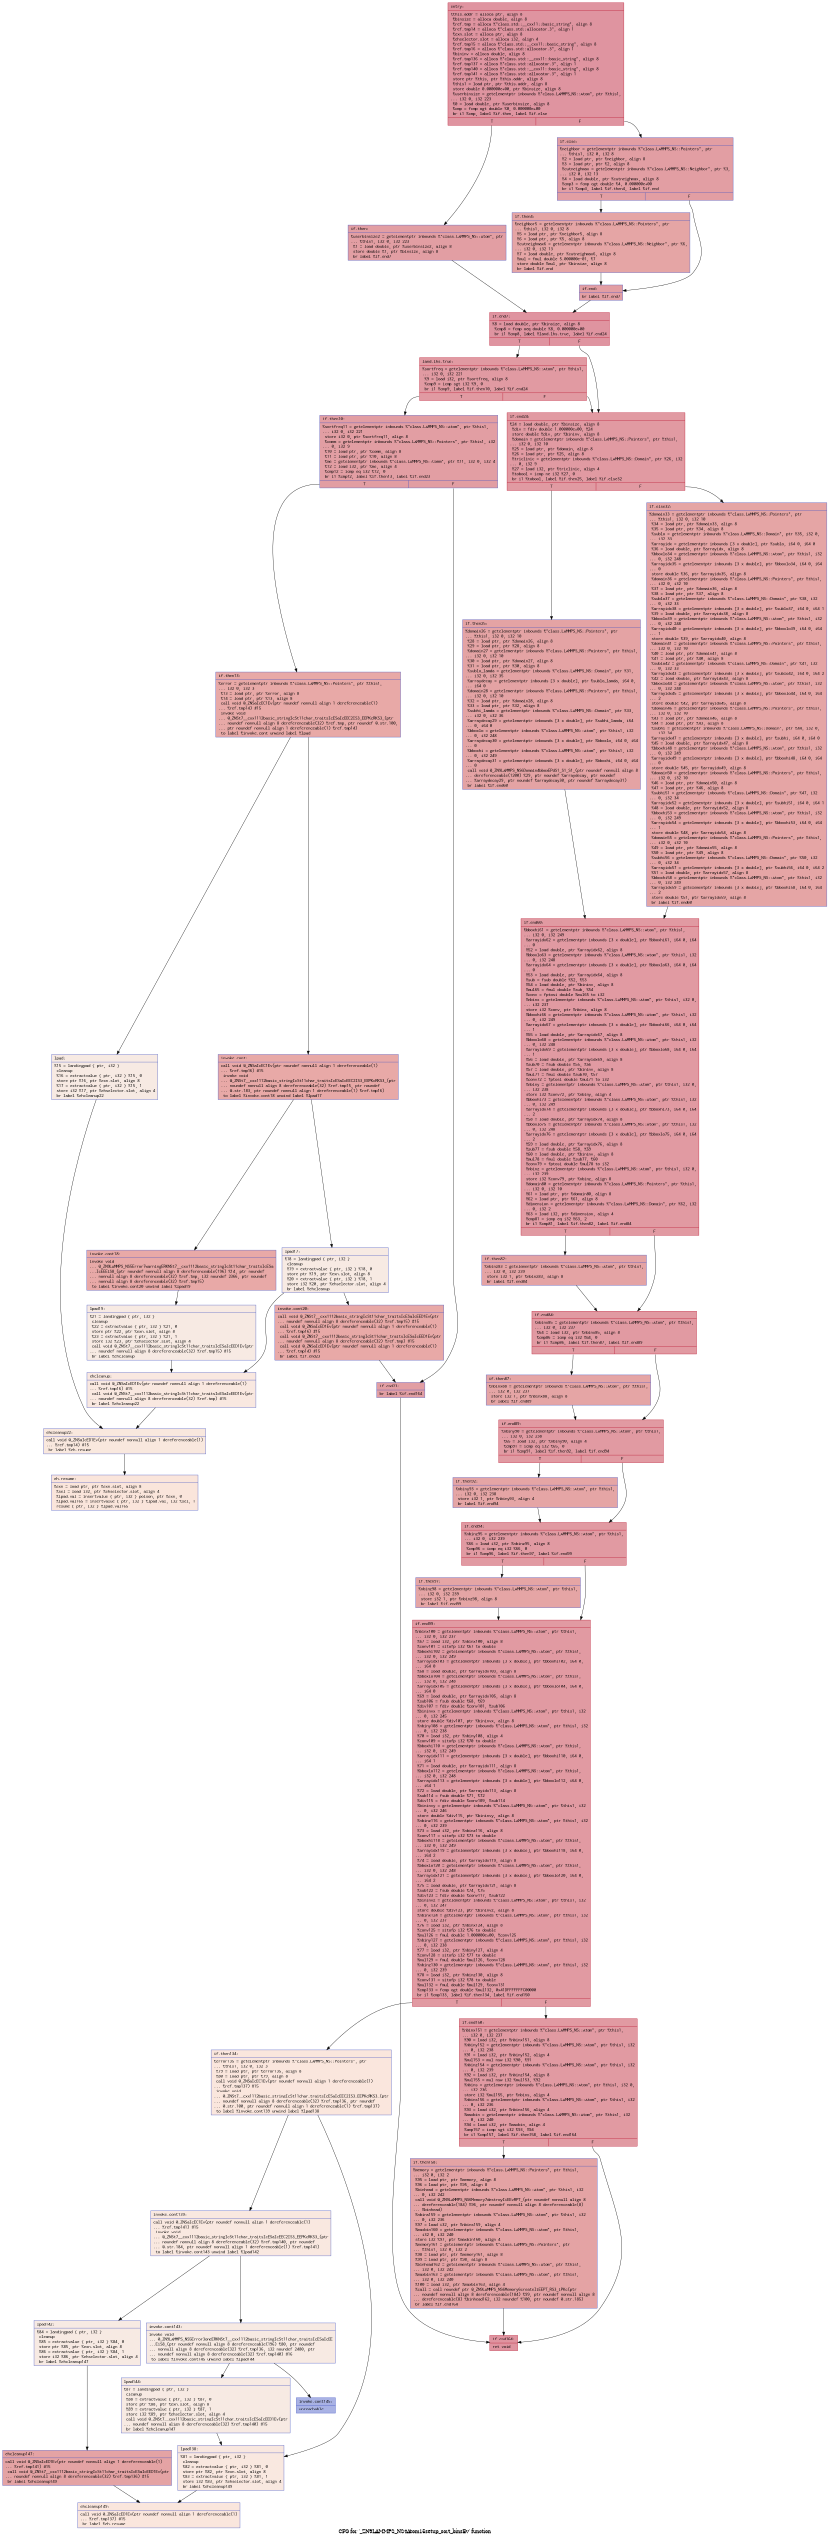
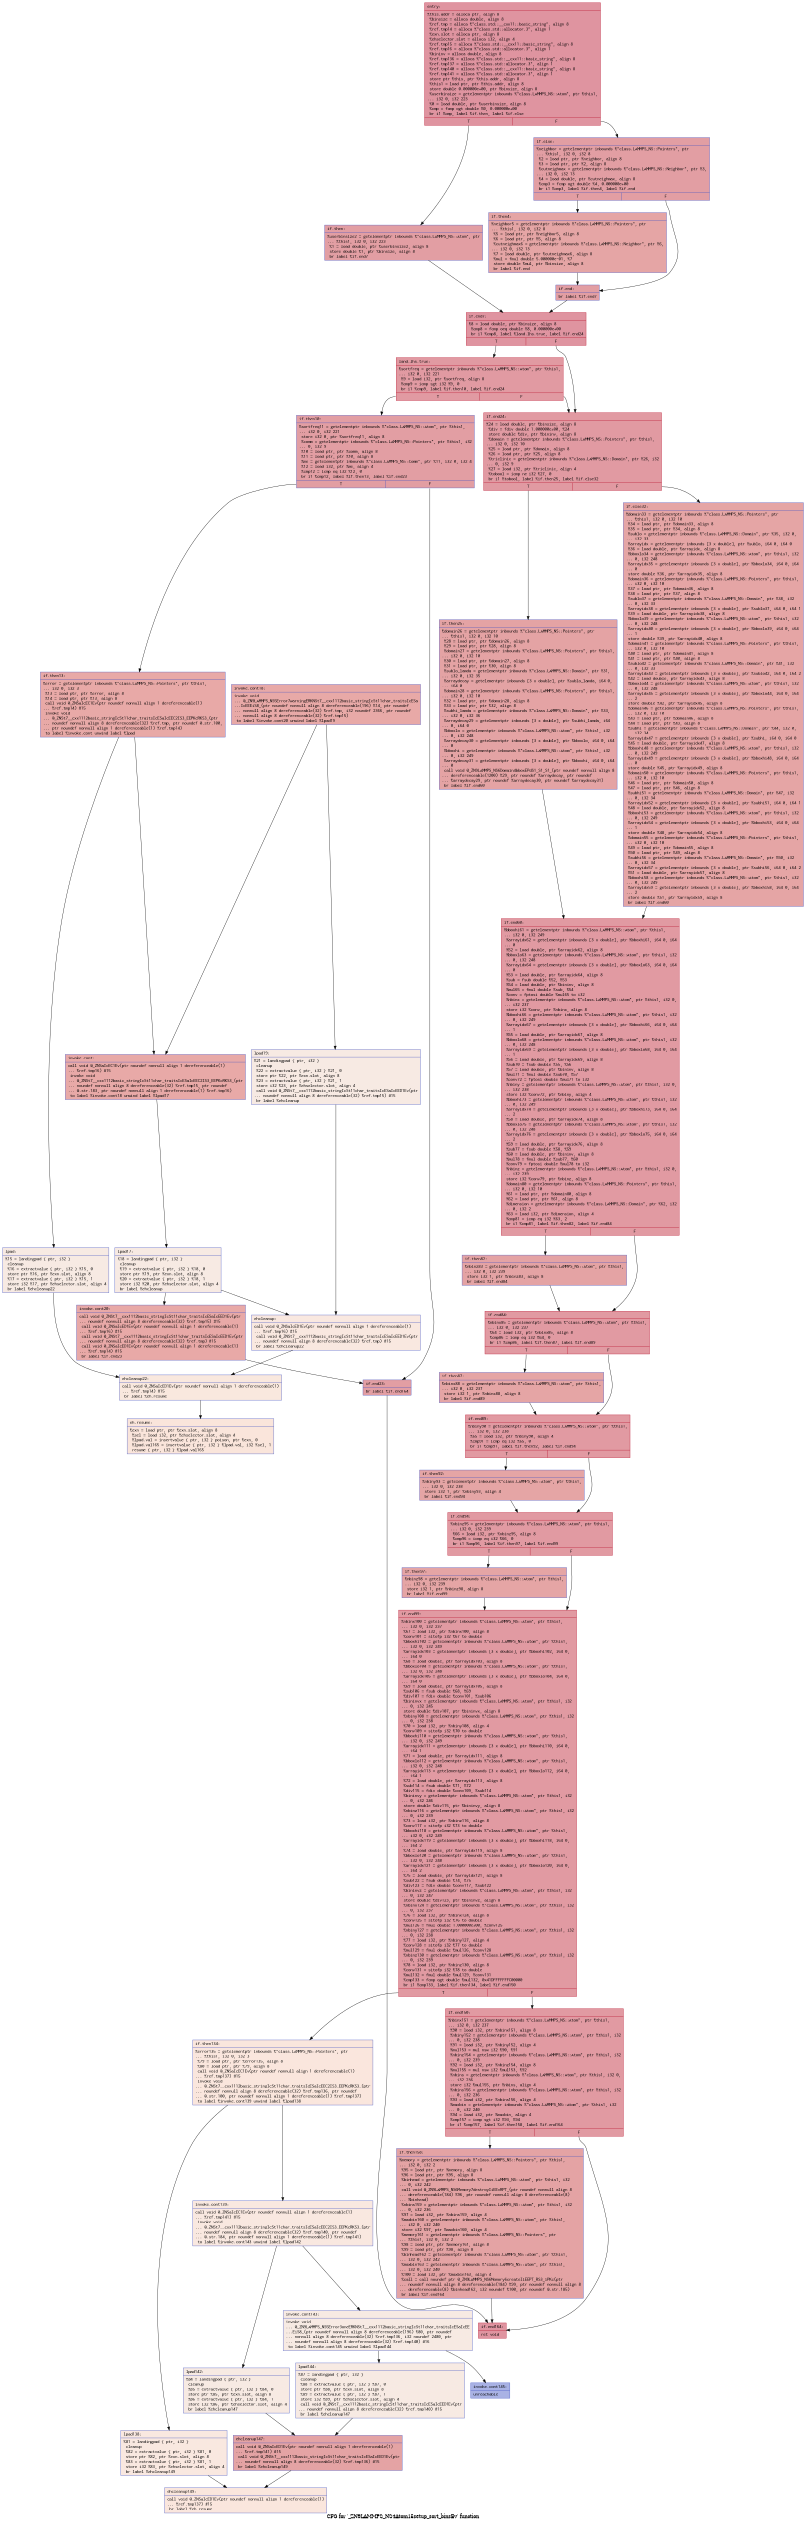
(245, 1173) -> (242, 888)
(219, 2438) -> (345, 2425)
